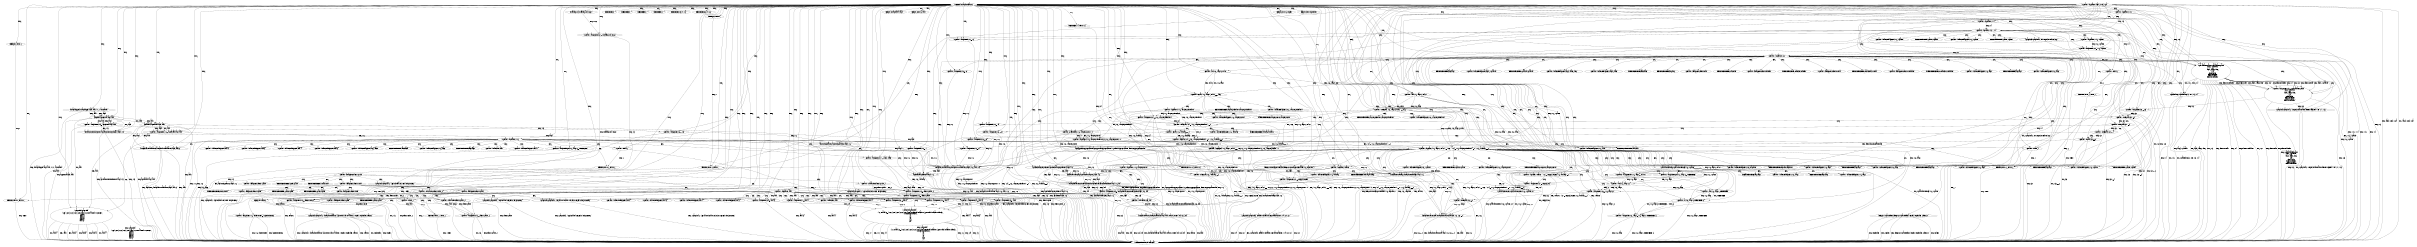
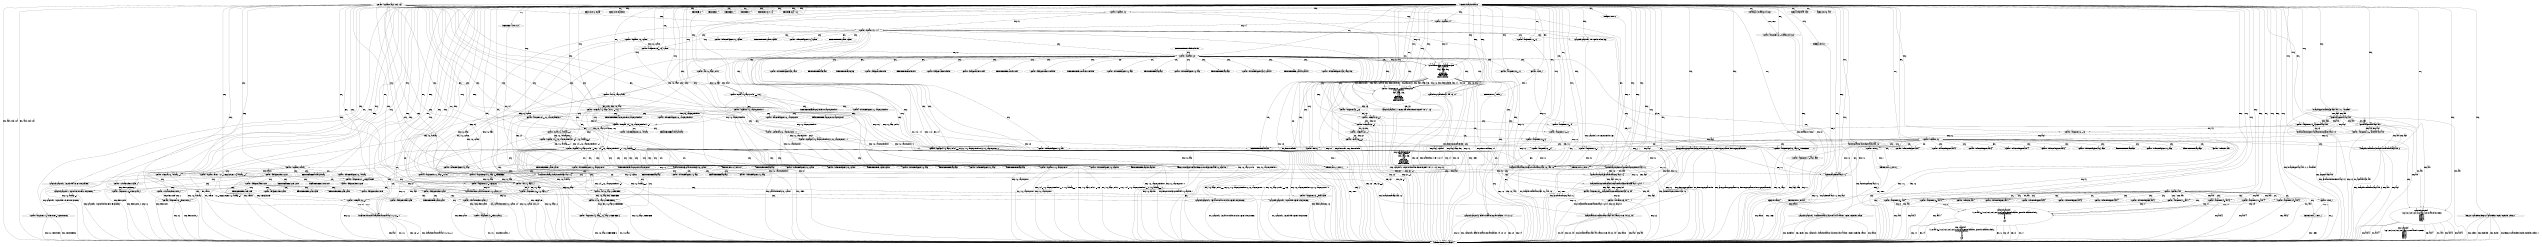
(1785, 64) -> (1187, 52)
(1865, 71) -> (1007, 71)
(1016, 114) -> (1658, 114)
(1628, 149) -> (1260, 149)
